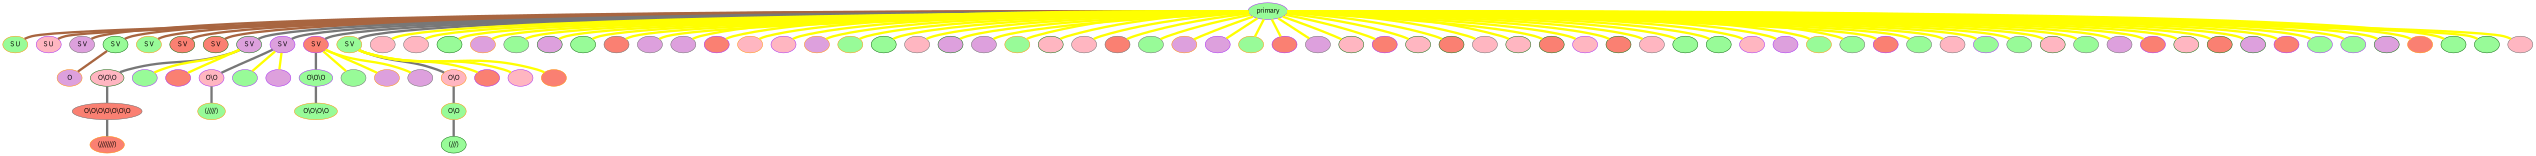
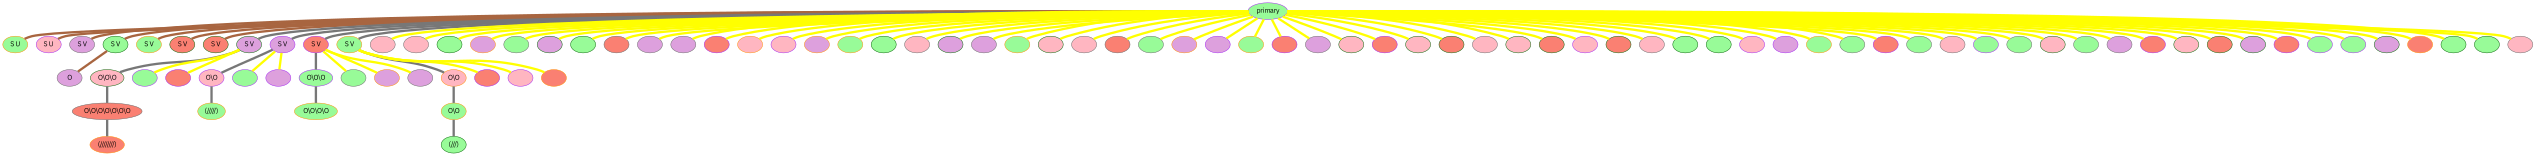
(70, 78) -> (70, 78)
